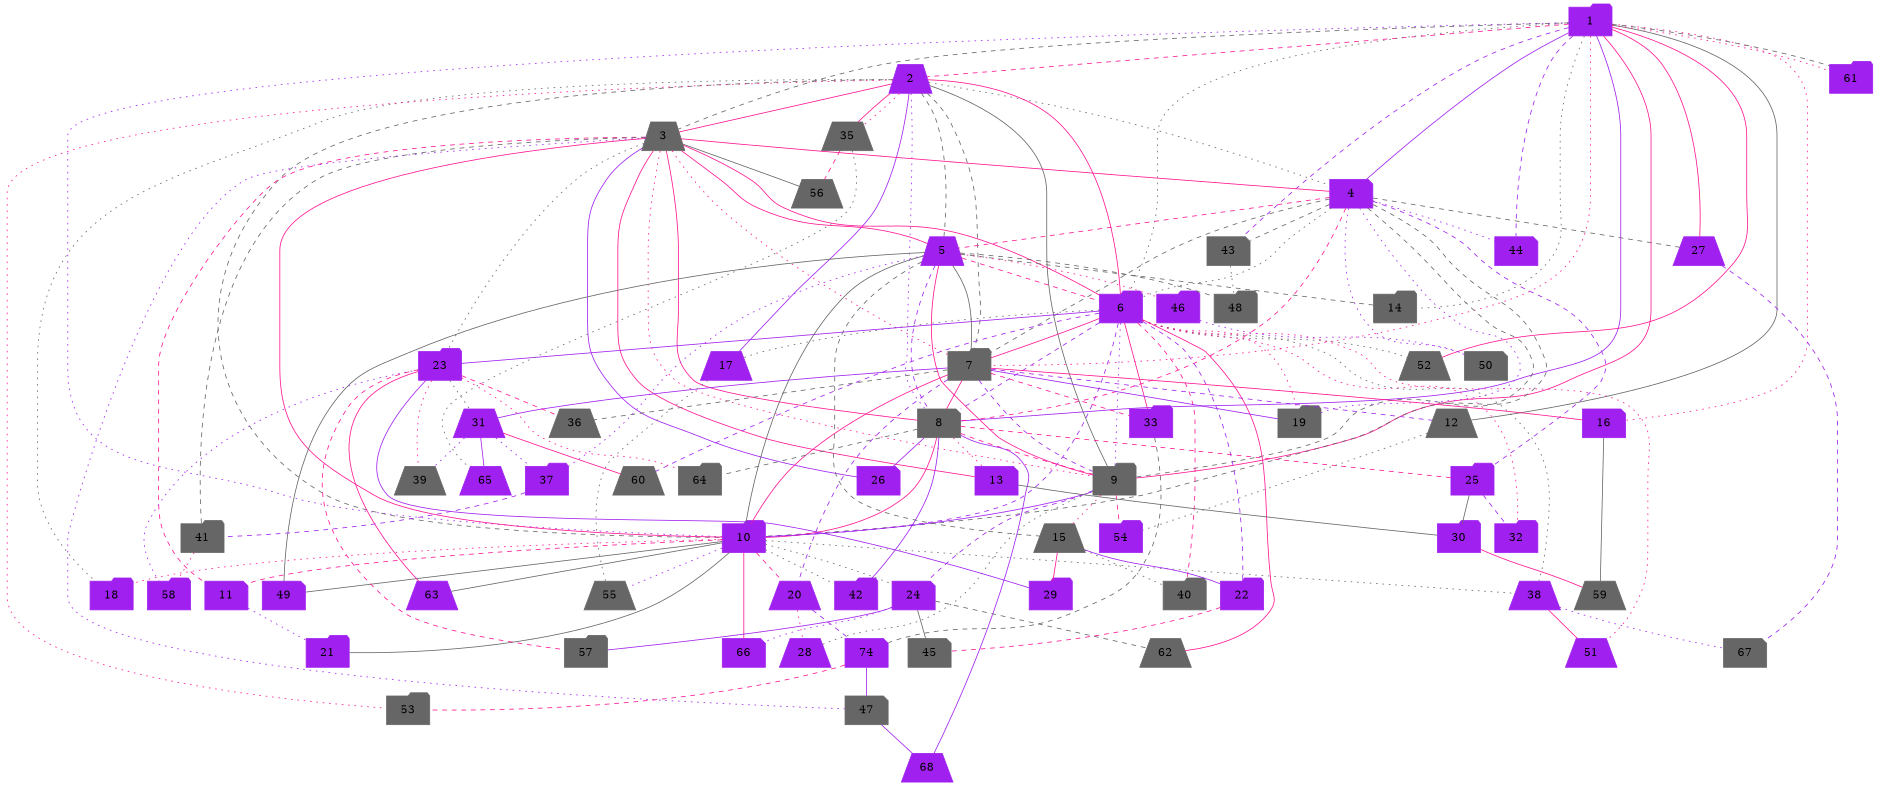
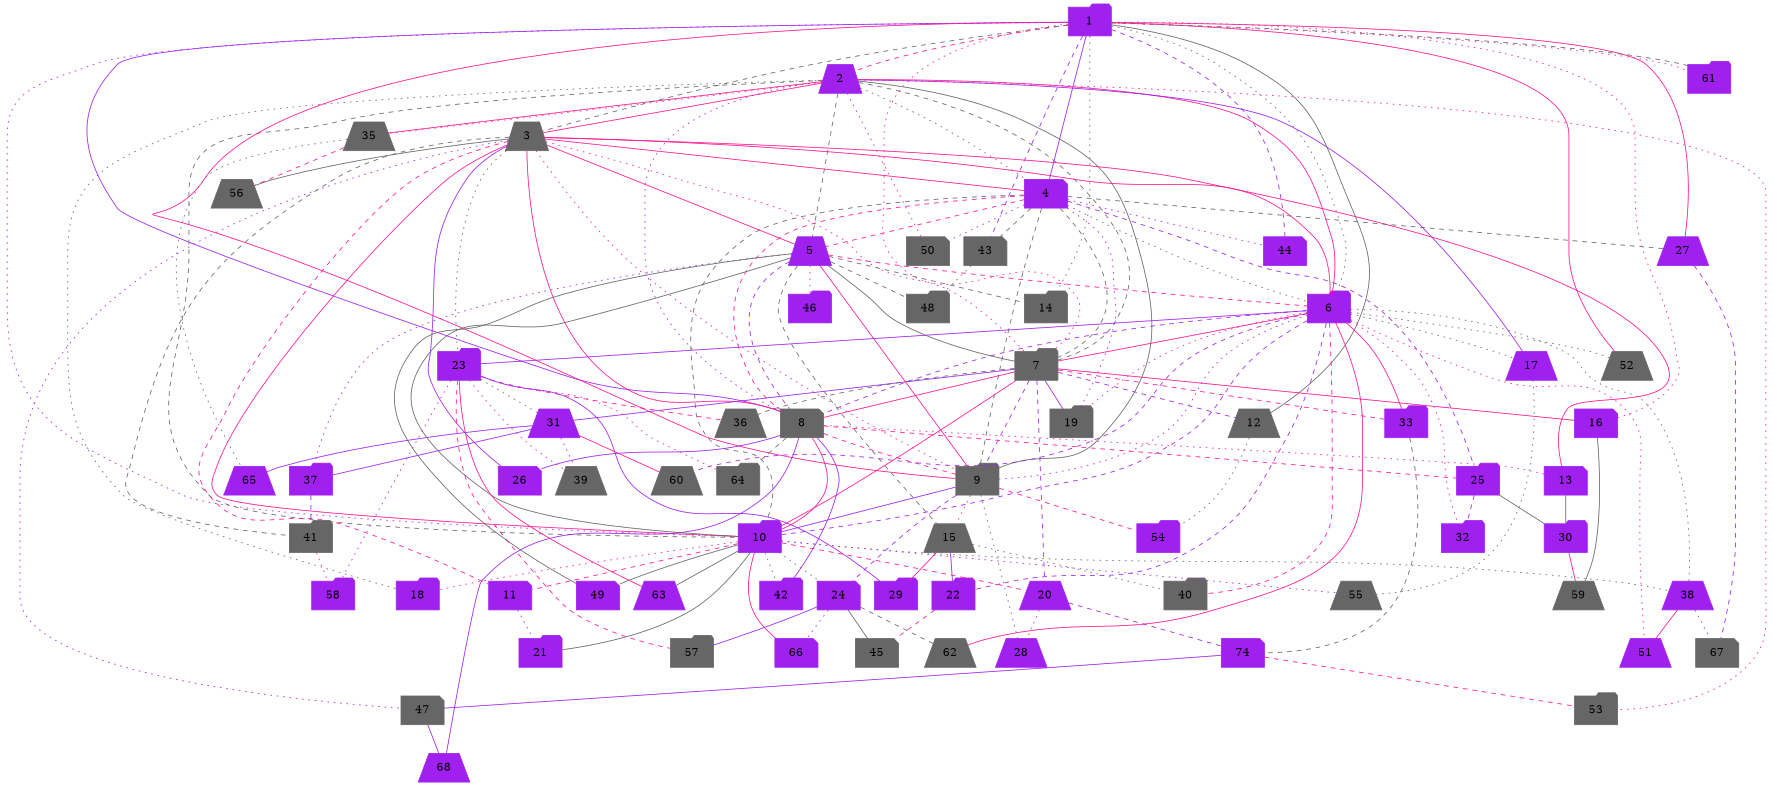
(1332, 337) -> (893, 183)
(513, 452) -> (432, 452)
